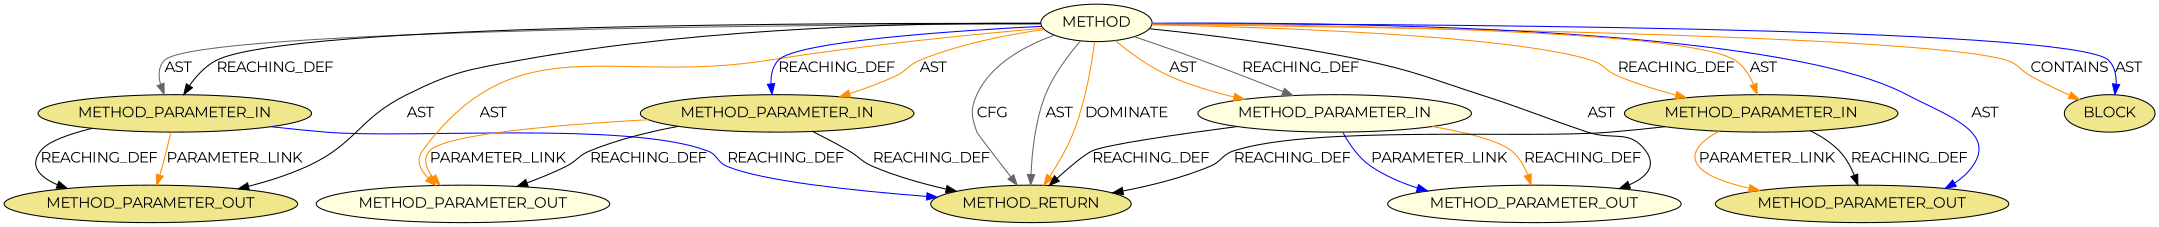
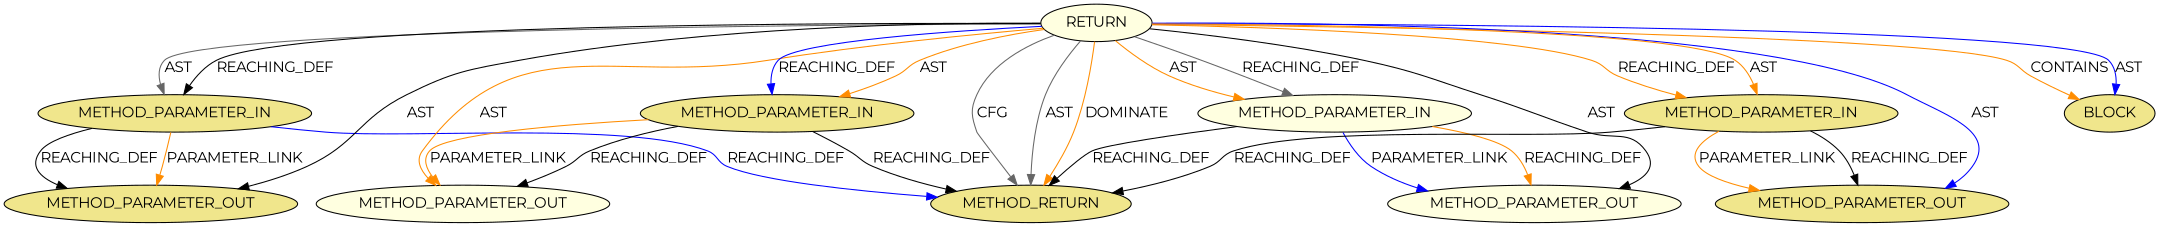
(1096, 23) -> (1096, 23)
